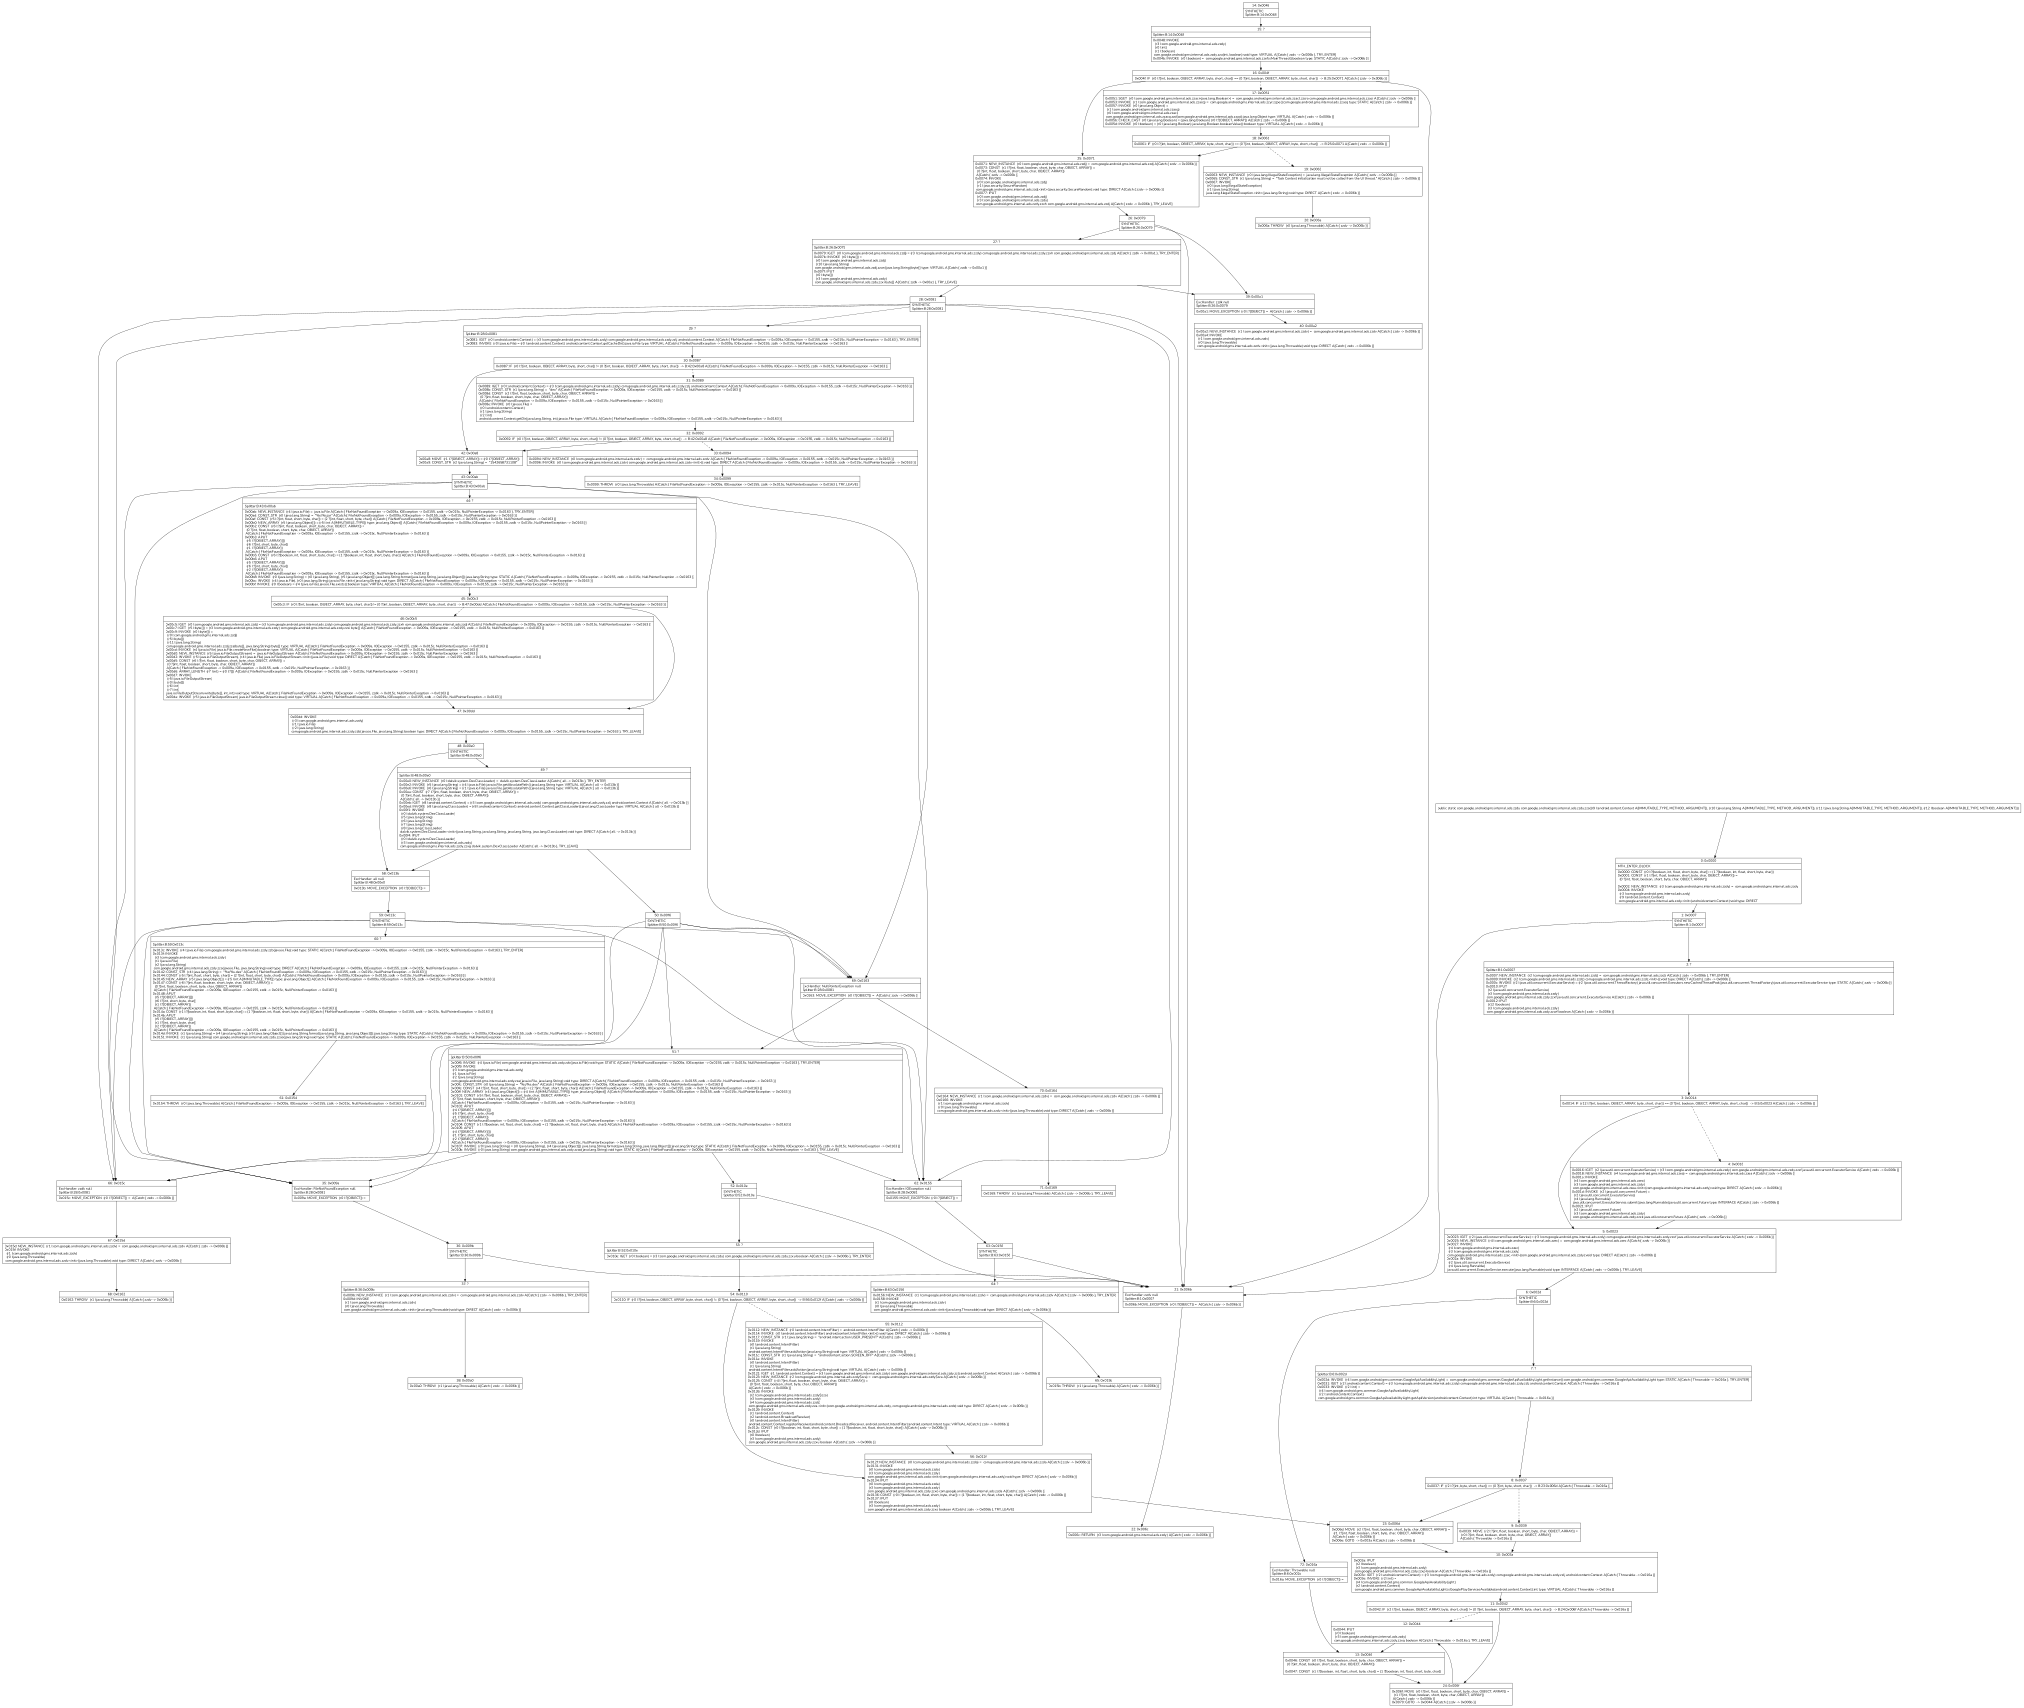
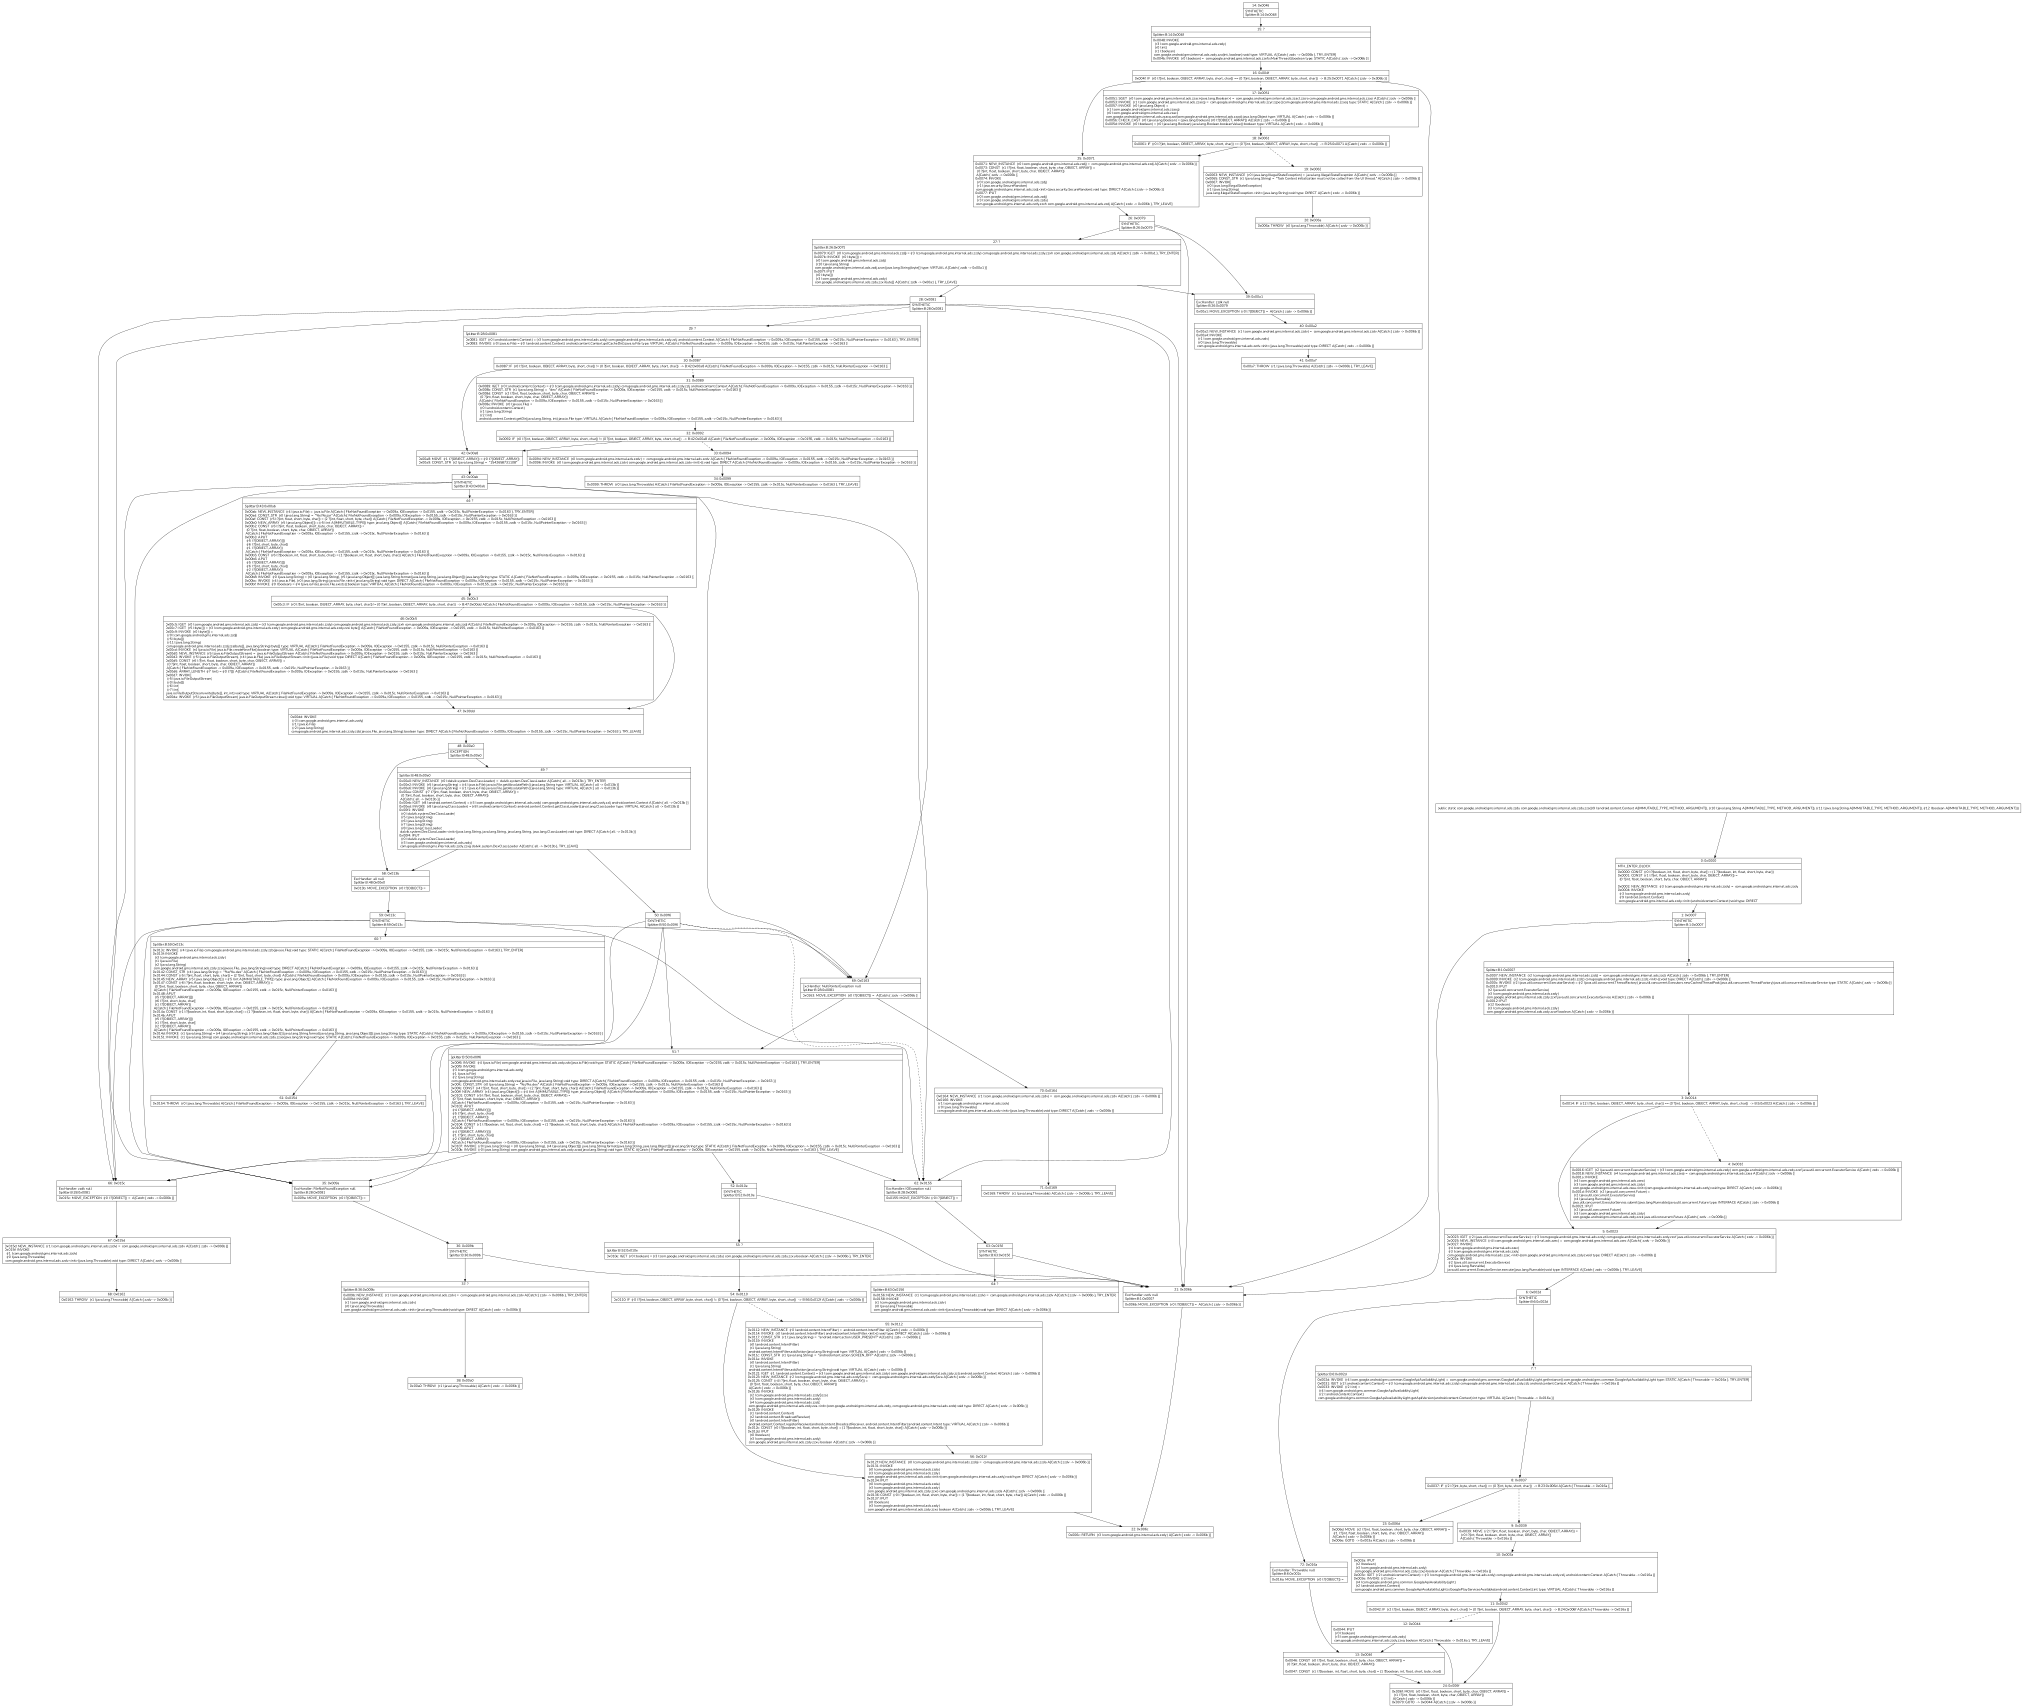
none -> (1308, 363)
(460, 752) -> (460, 752)
(813, 1046) -> (813, 1046)
(1104, 1383) -> none
(1210, 1511) -> (1097, 1519)
(1434, 1547) -> none
